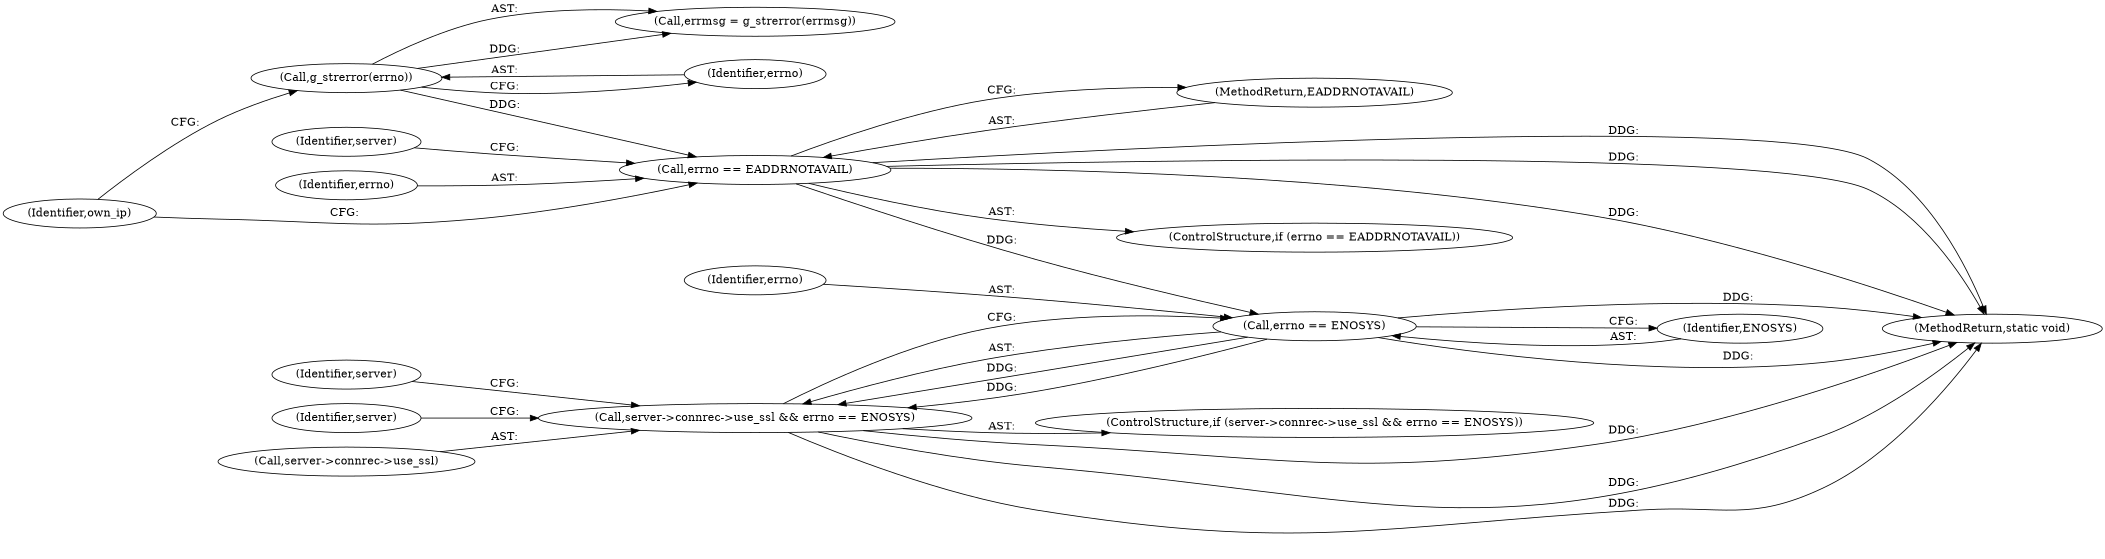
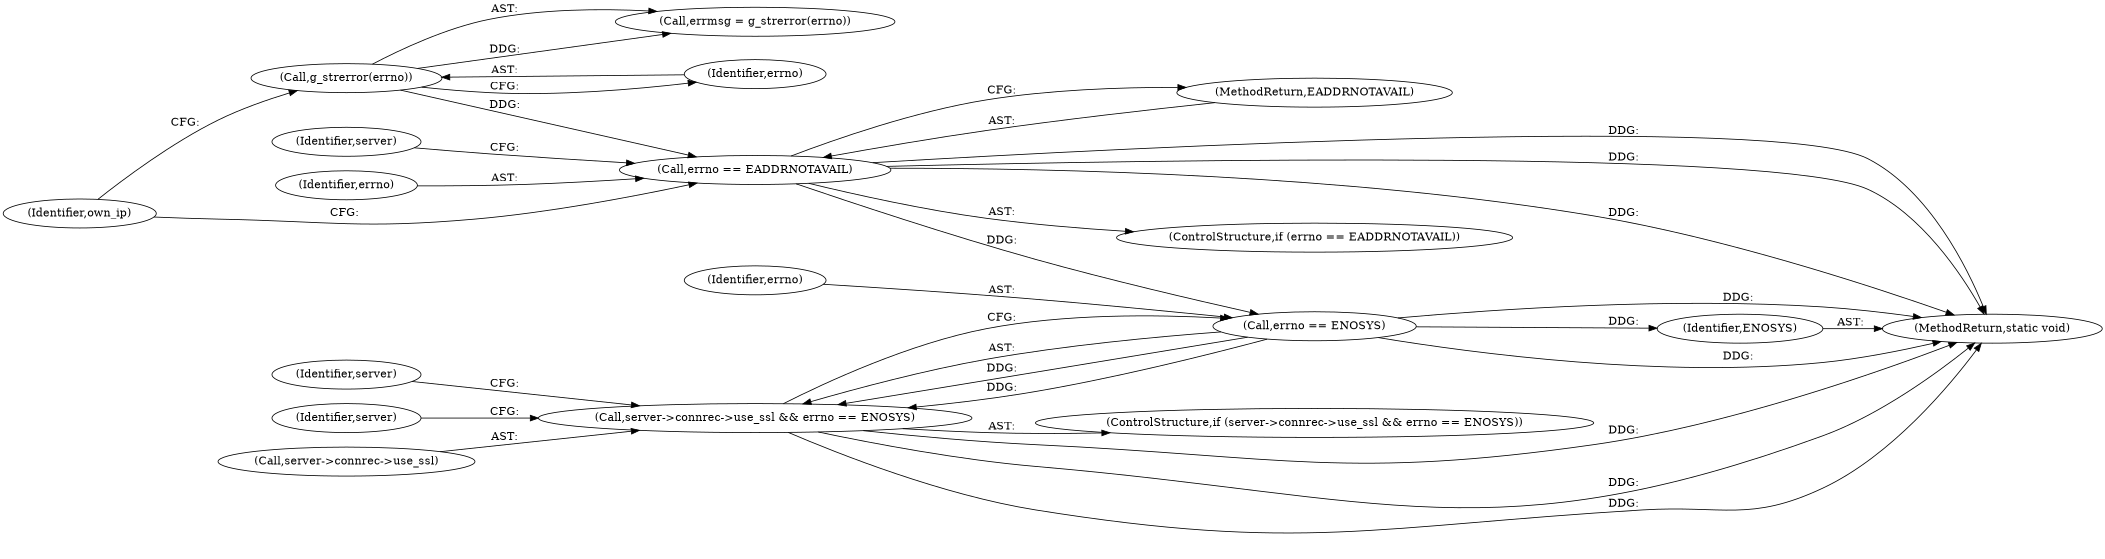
(755, 22) -> (755, 22)
(1625, 322) -> (1625, 322)
(1541, 345) -> (1849, 329)
